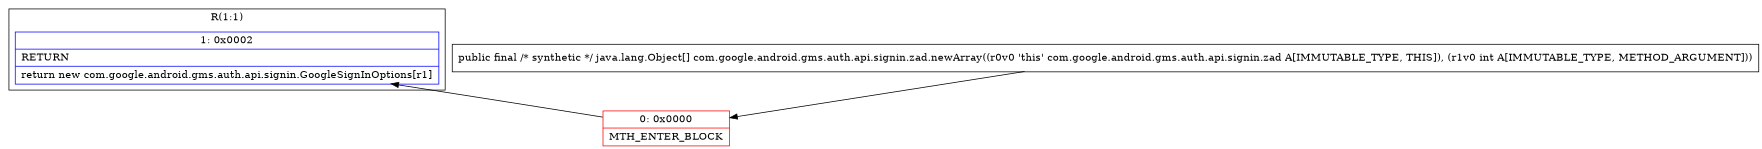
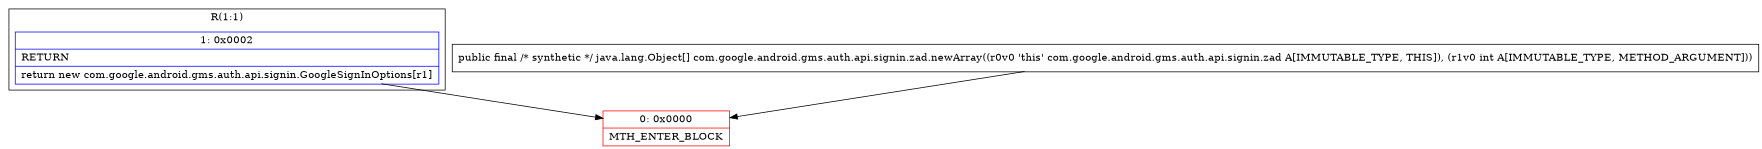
(501, 101) -> (488, 101)
